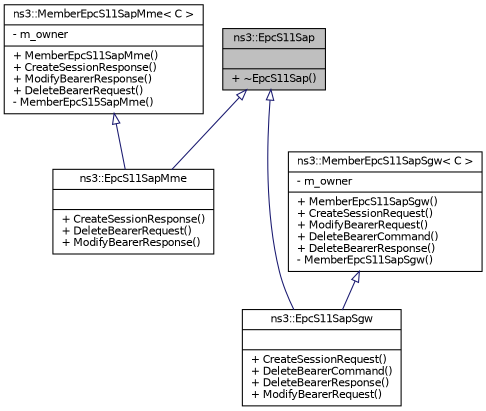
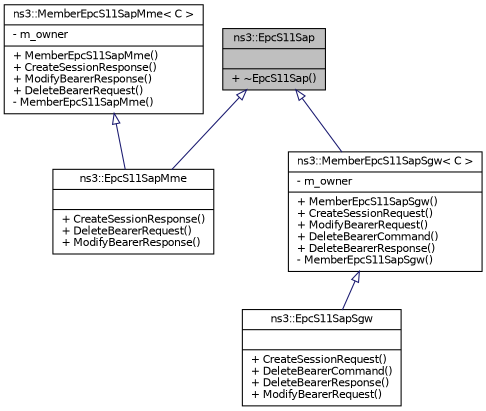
(83, 103) -> (83, 103)
(270, 207) -> (322, 125)
